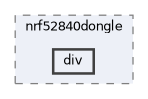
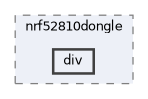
(74, 27) -> (74, 27)
